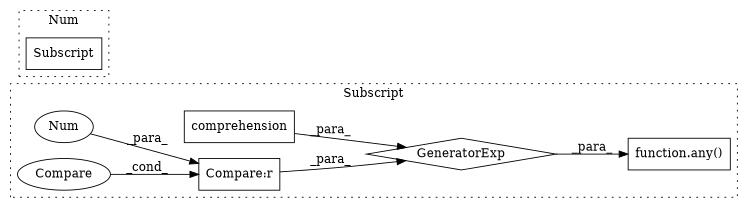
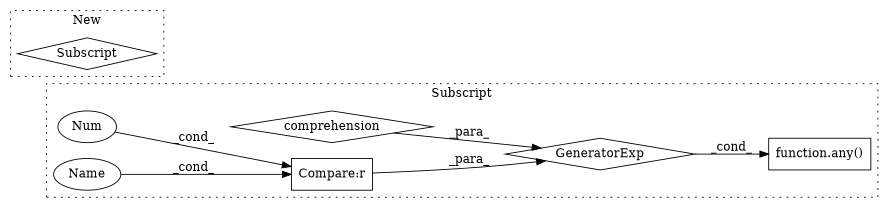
(64, 21) -> (87, 21)
(64, 54) -> (87, 54)
(239, 127) -> (332, 127)
(147, 139) -> (194, 138)
(592, 147) -> (732, 147)
(64, 174) -> (87, 174)
